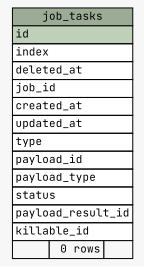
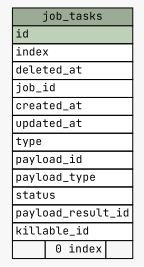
(81, 249) -> (79, 249)
